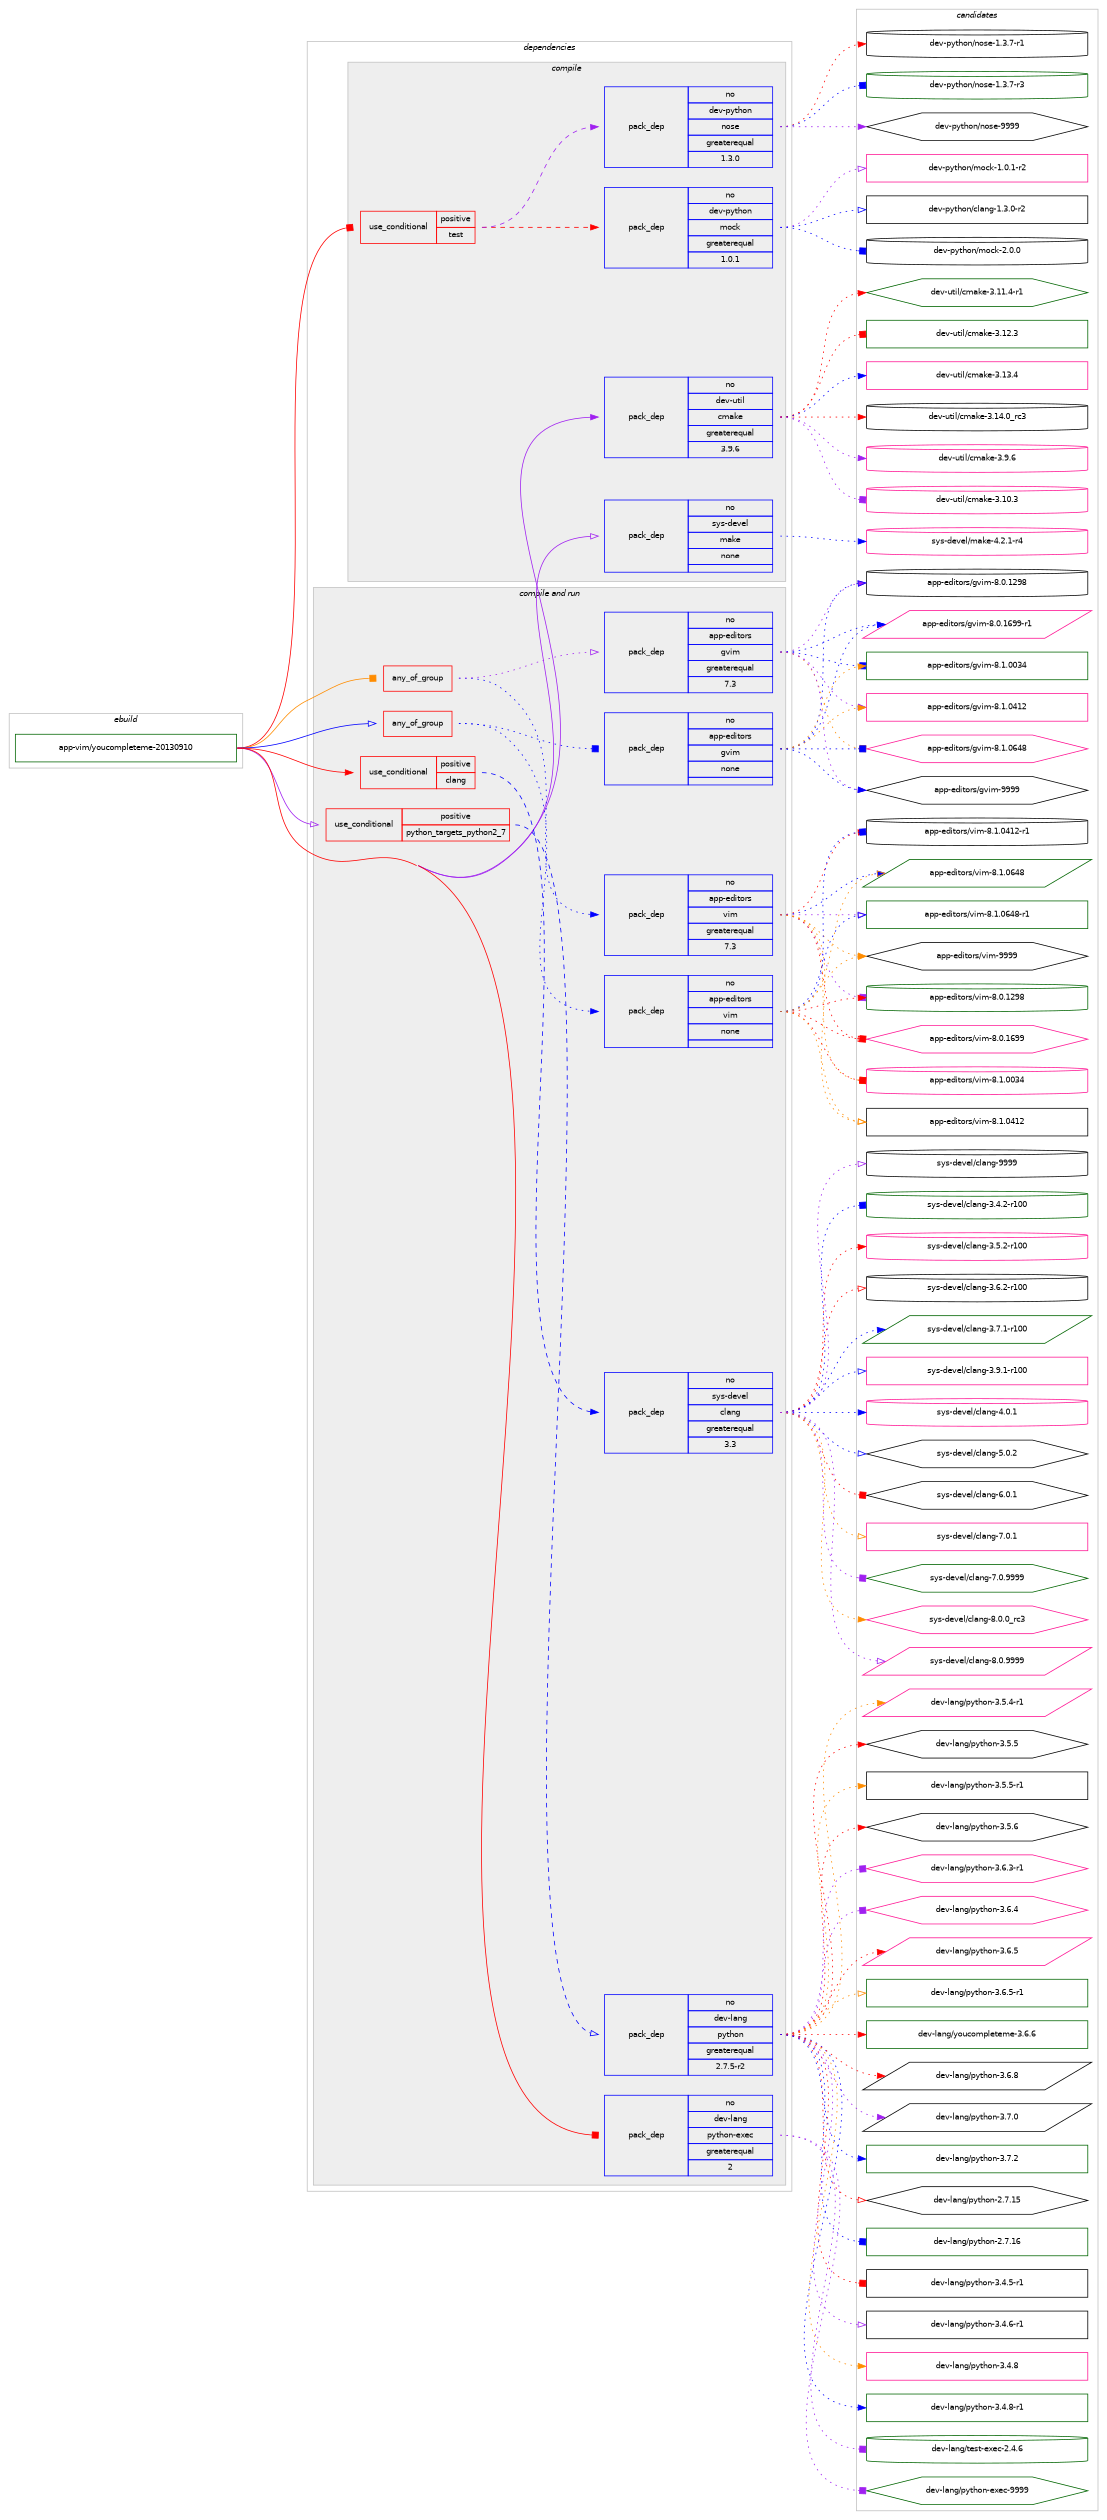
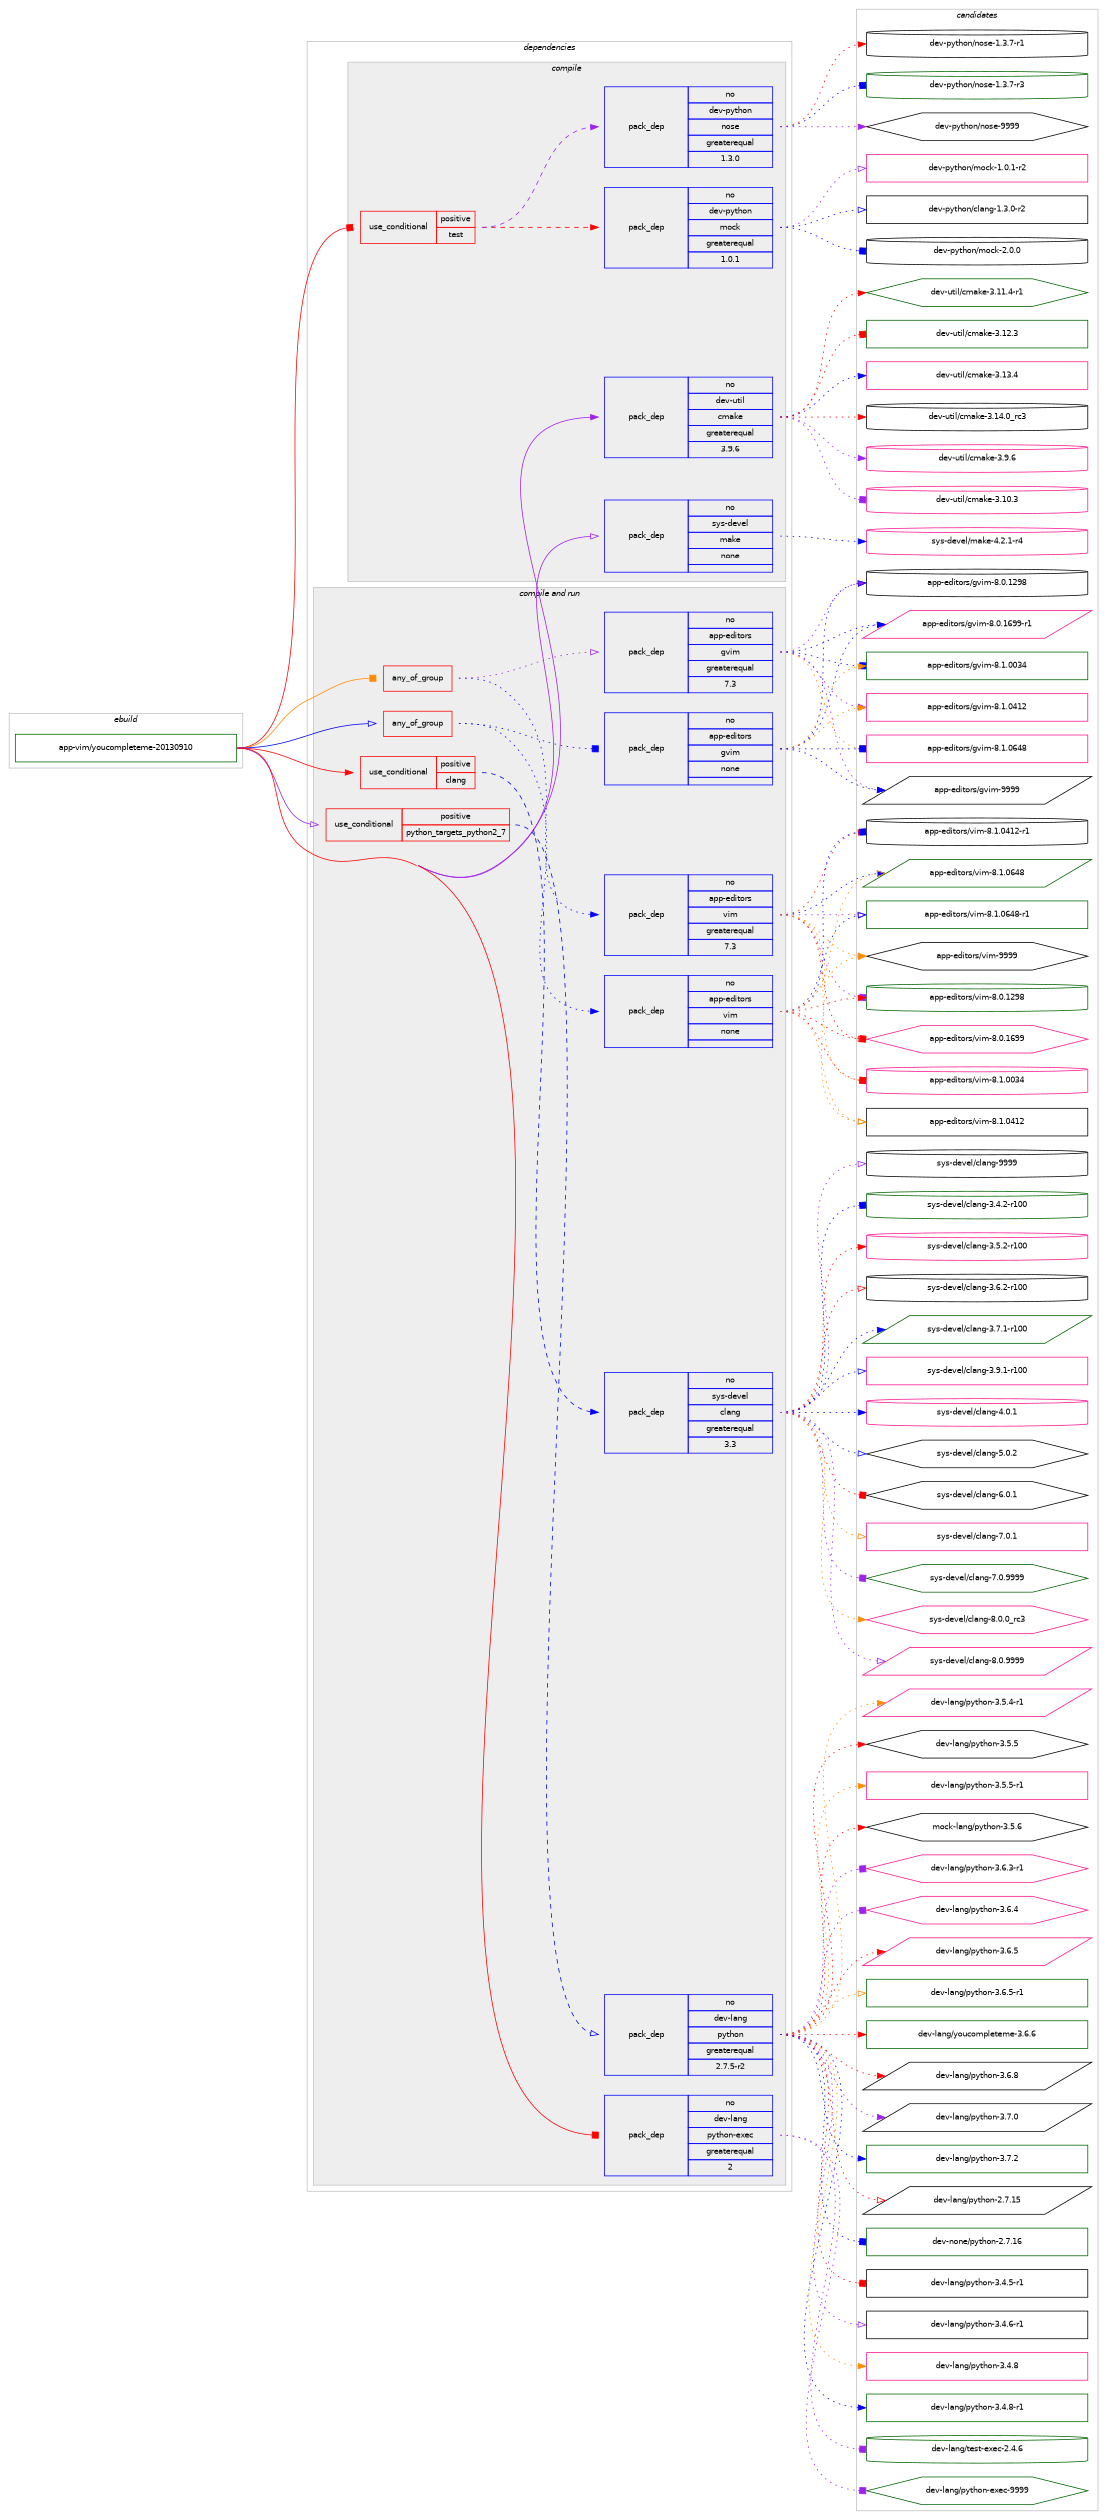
(977, 749) -> (977, 749)
(977, 790) -> (977, 790)
(977, 1786) -> (977, 1786)
(977, 1827) -> (977, 1827)
(977, 2200) -> (977, 2200)
(977, 2242) -> (977, 2242)
